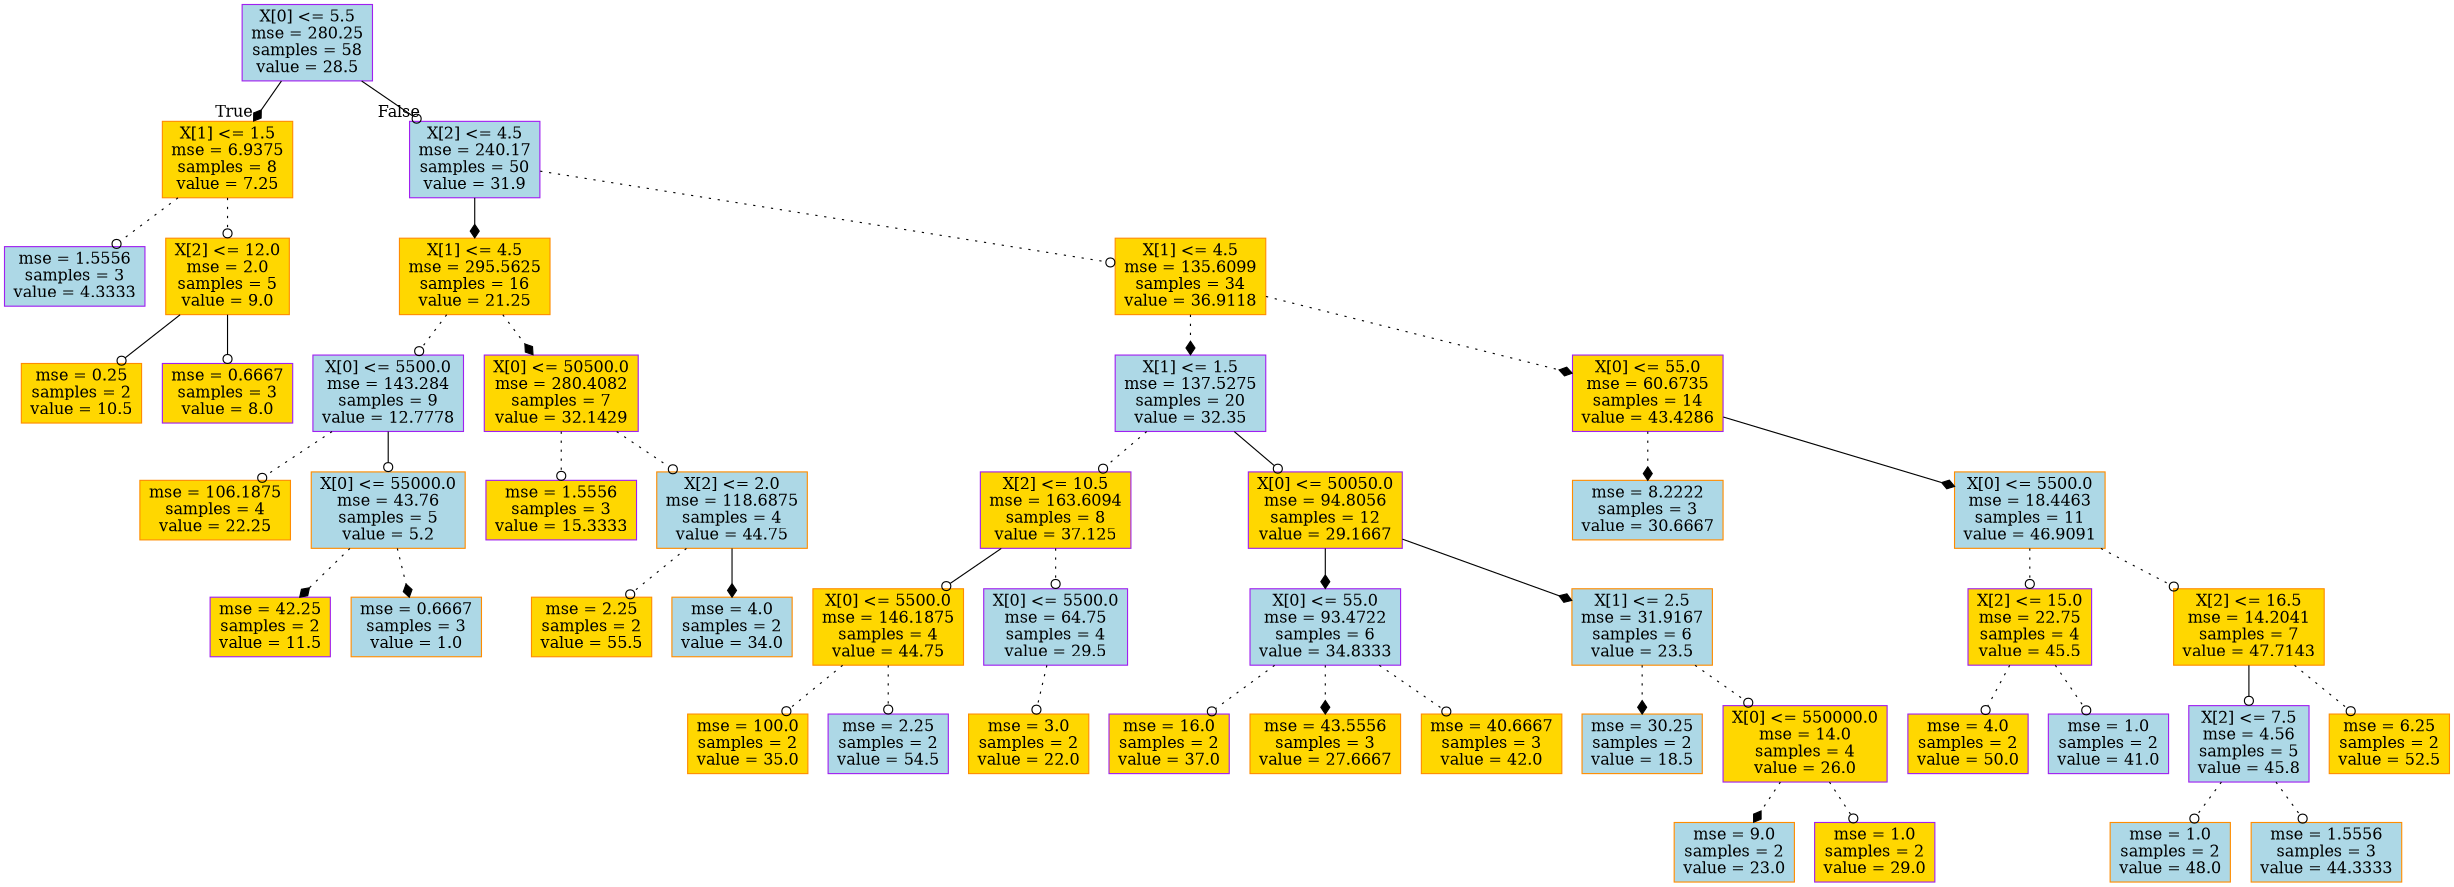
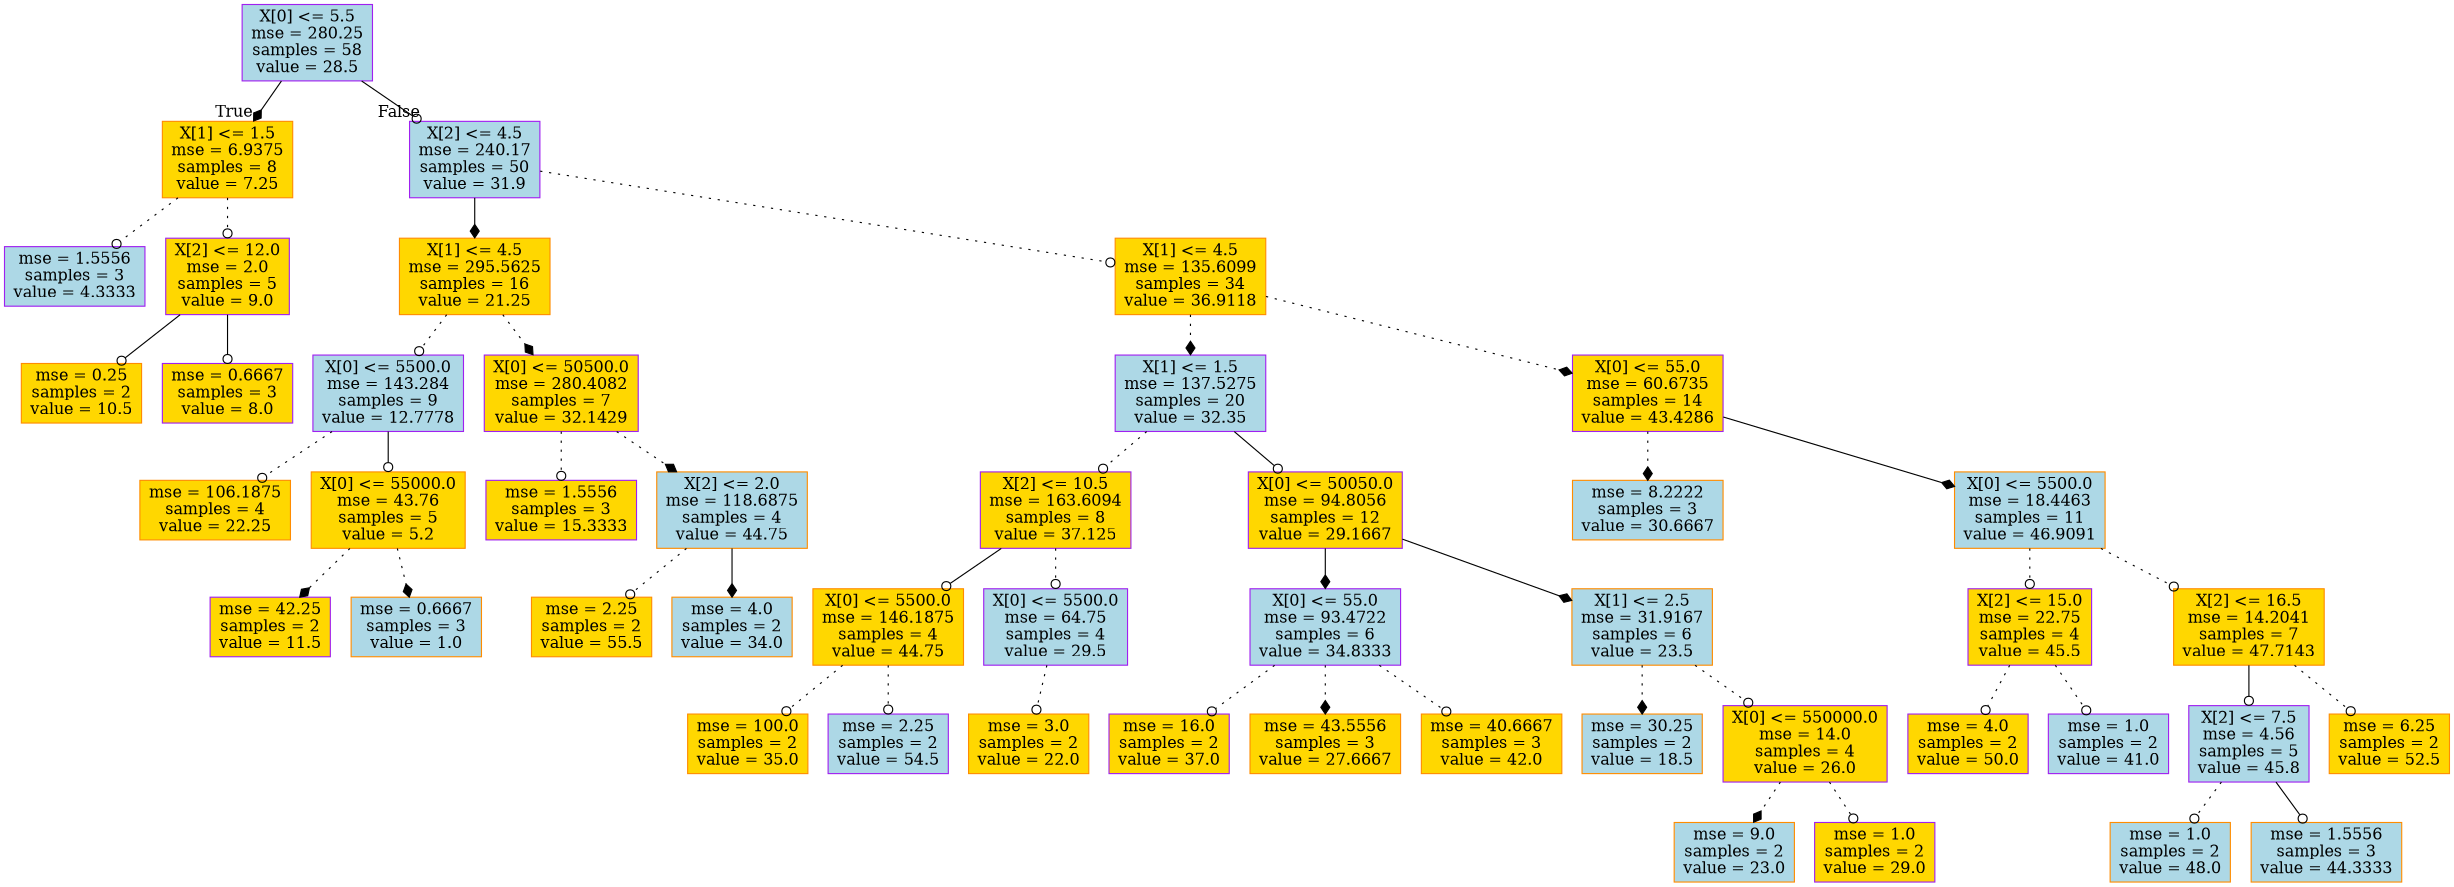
(228, 276) -> (228, 276)
(643, 449) -> (643, 449)
(388, 510) -> (388, 510)
(2288, 798) -> (2288, 798)
